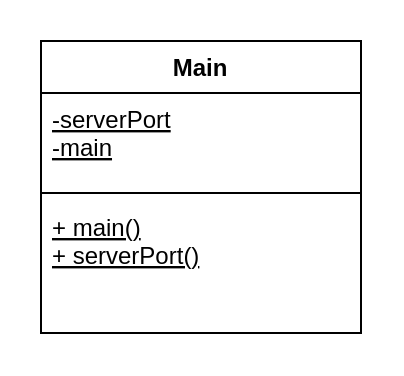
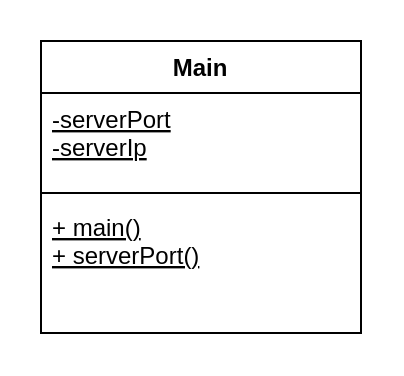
(126, 120) -> (126, 120)
